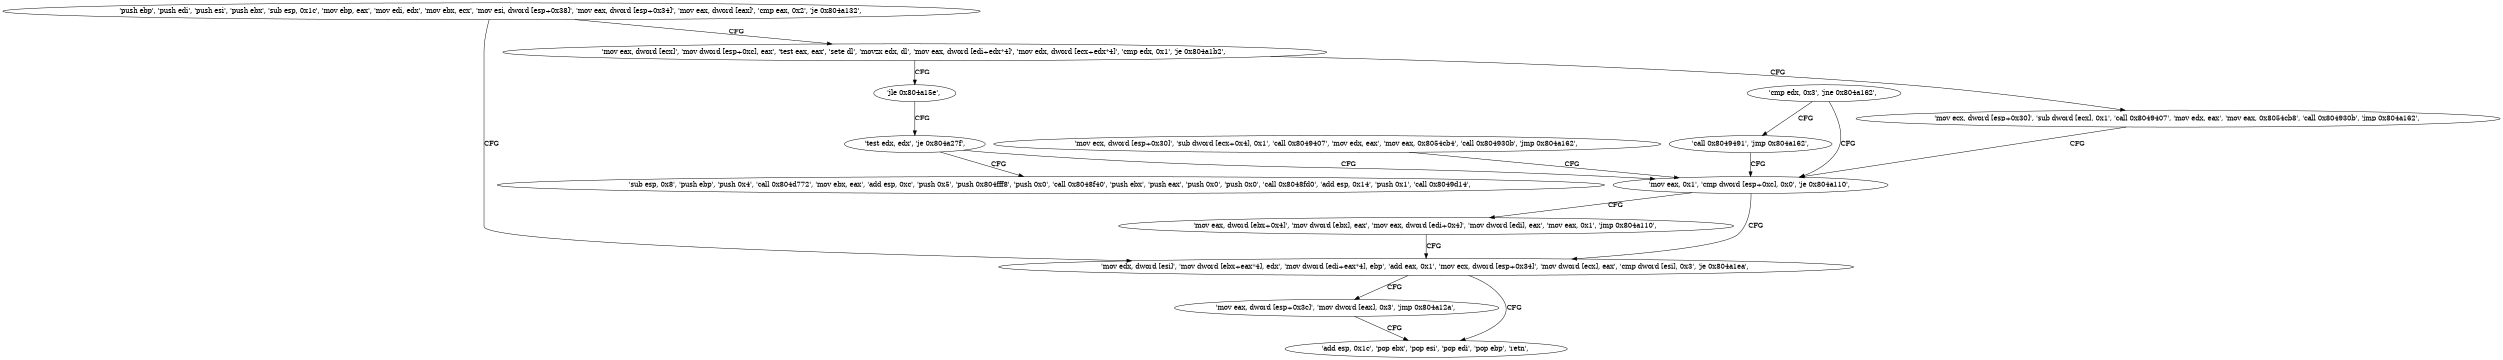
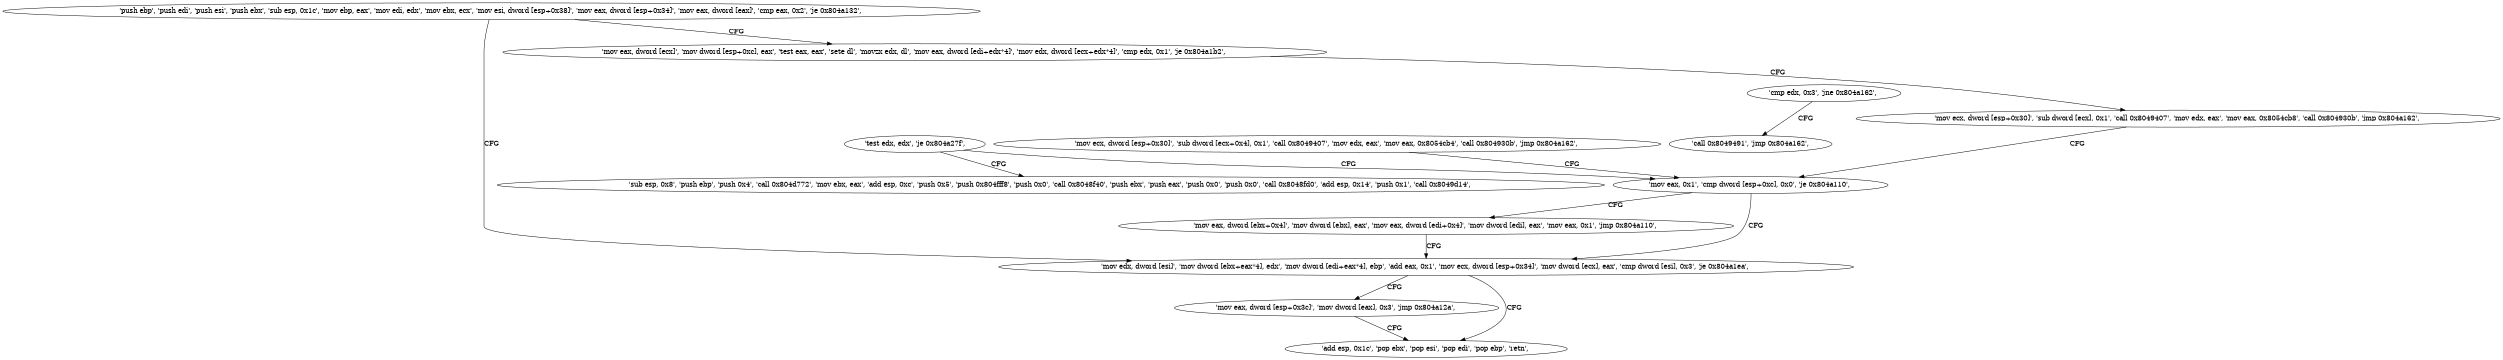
(915, 93) -> none
(1839, 146) -> none
(1751, 162) -> none
